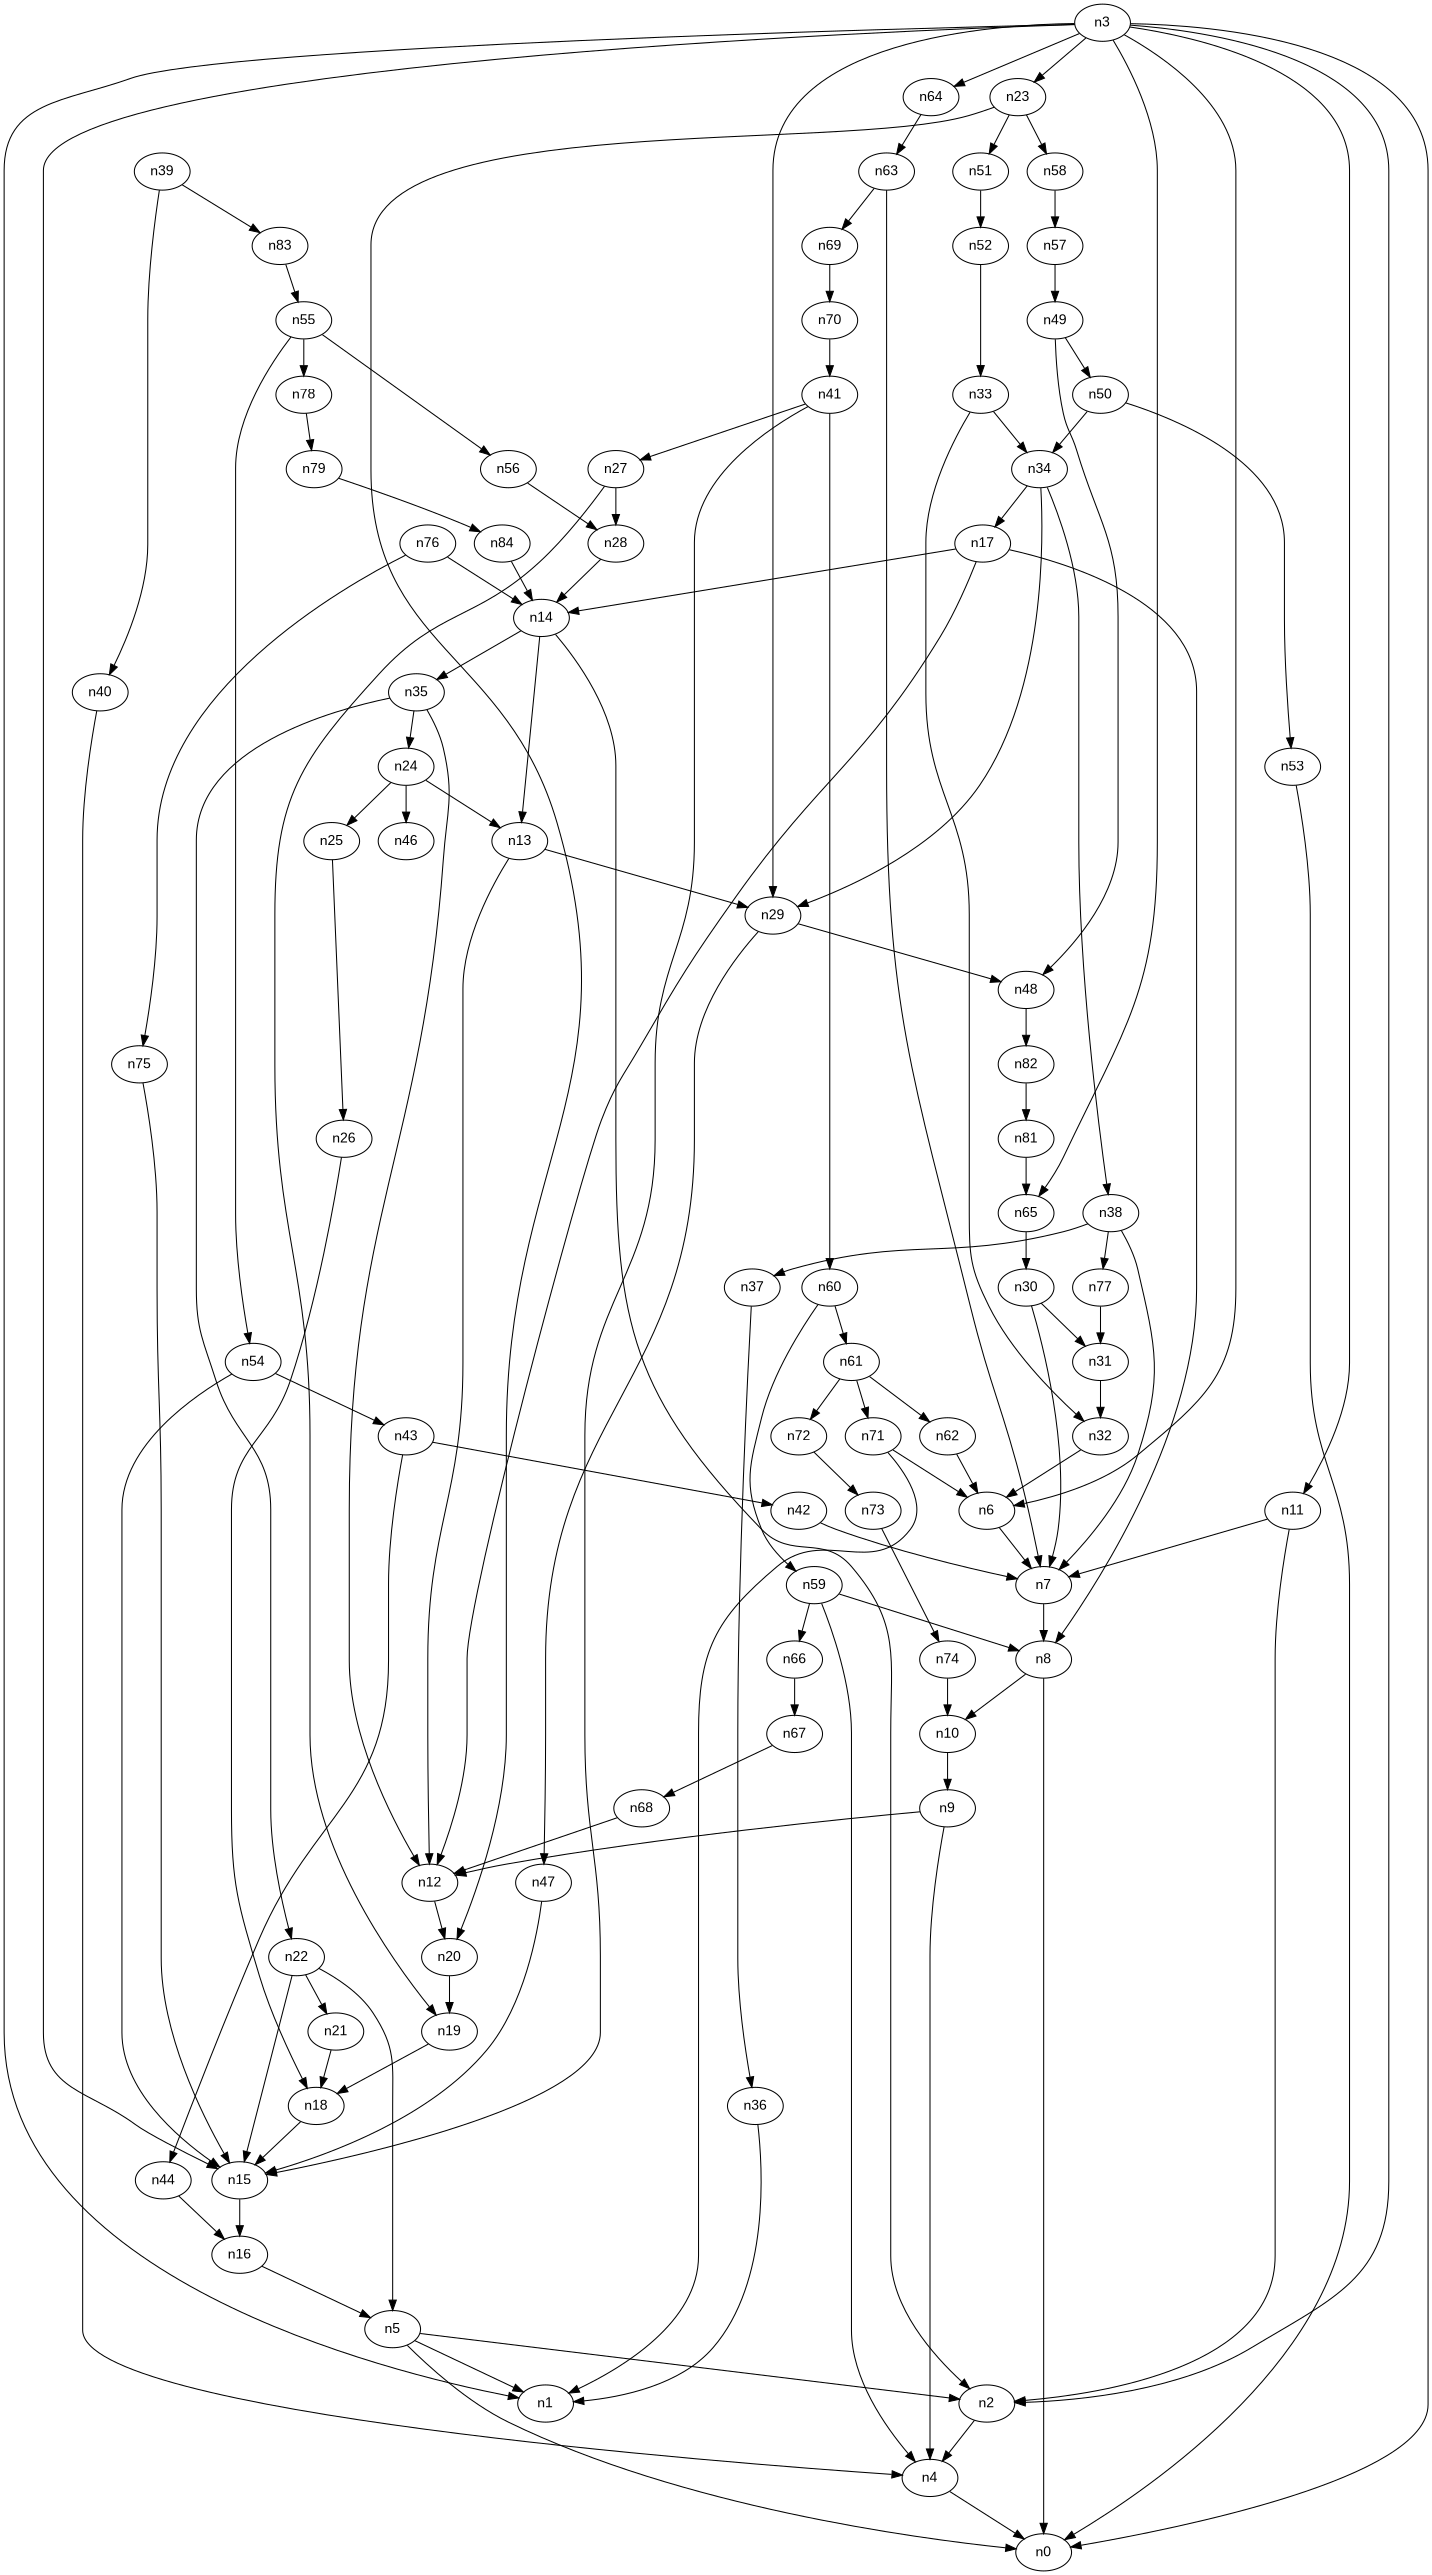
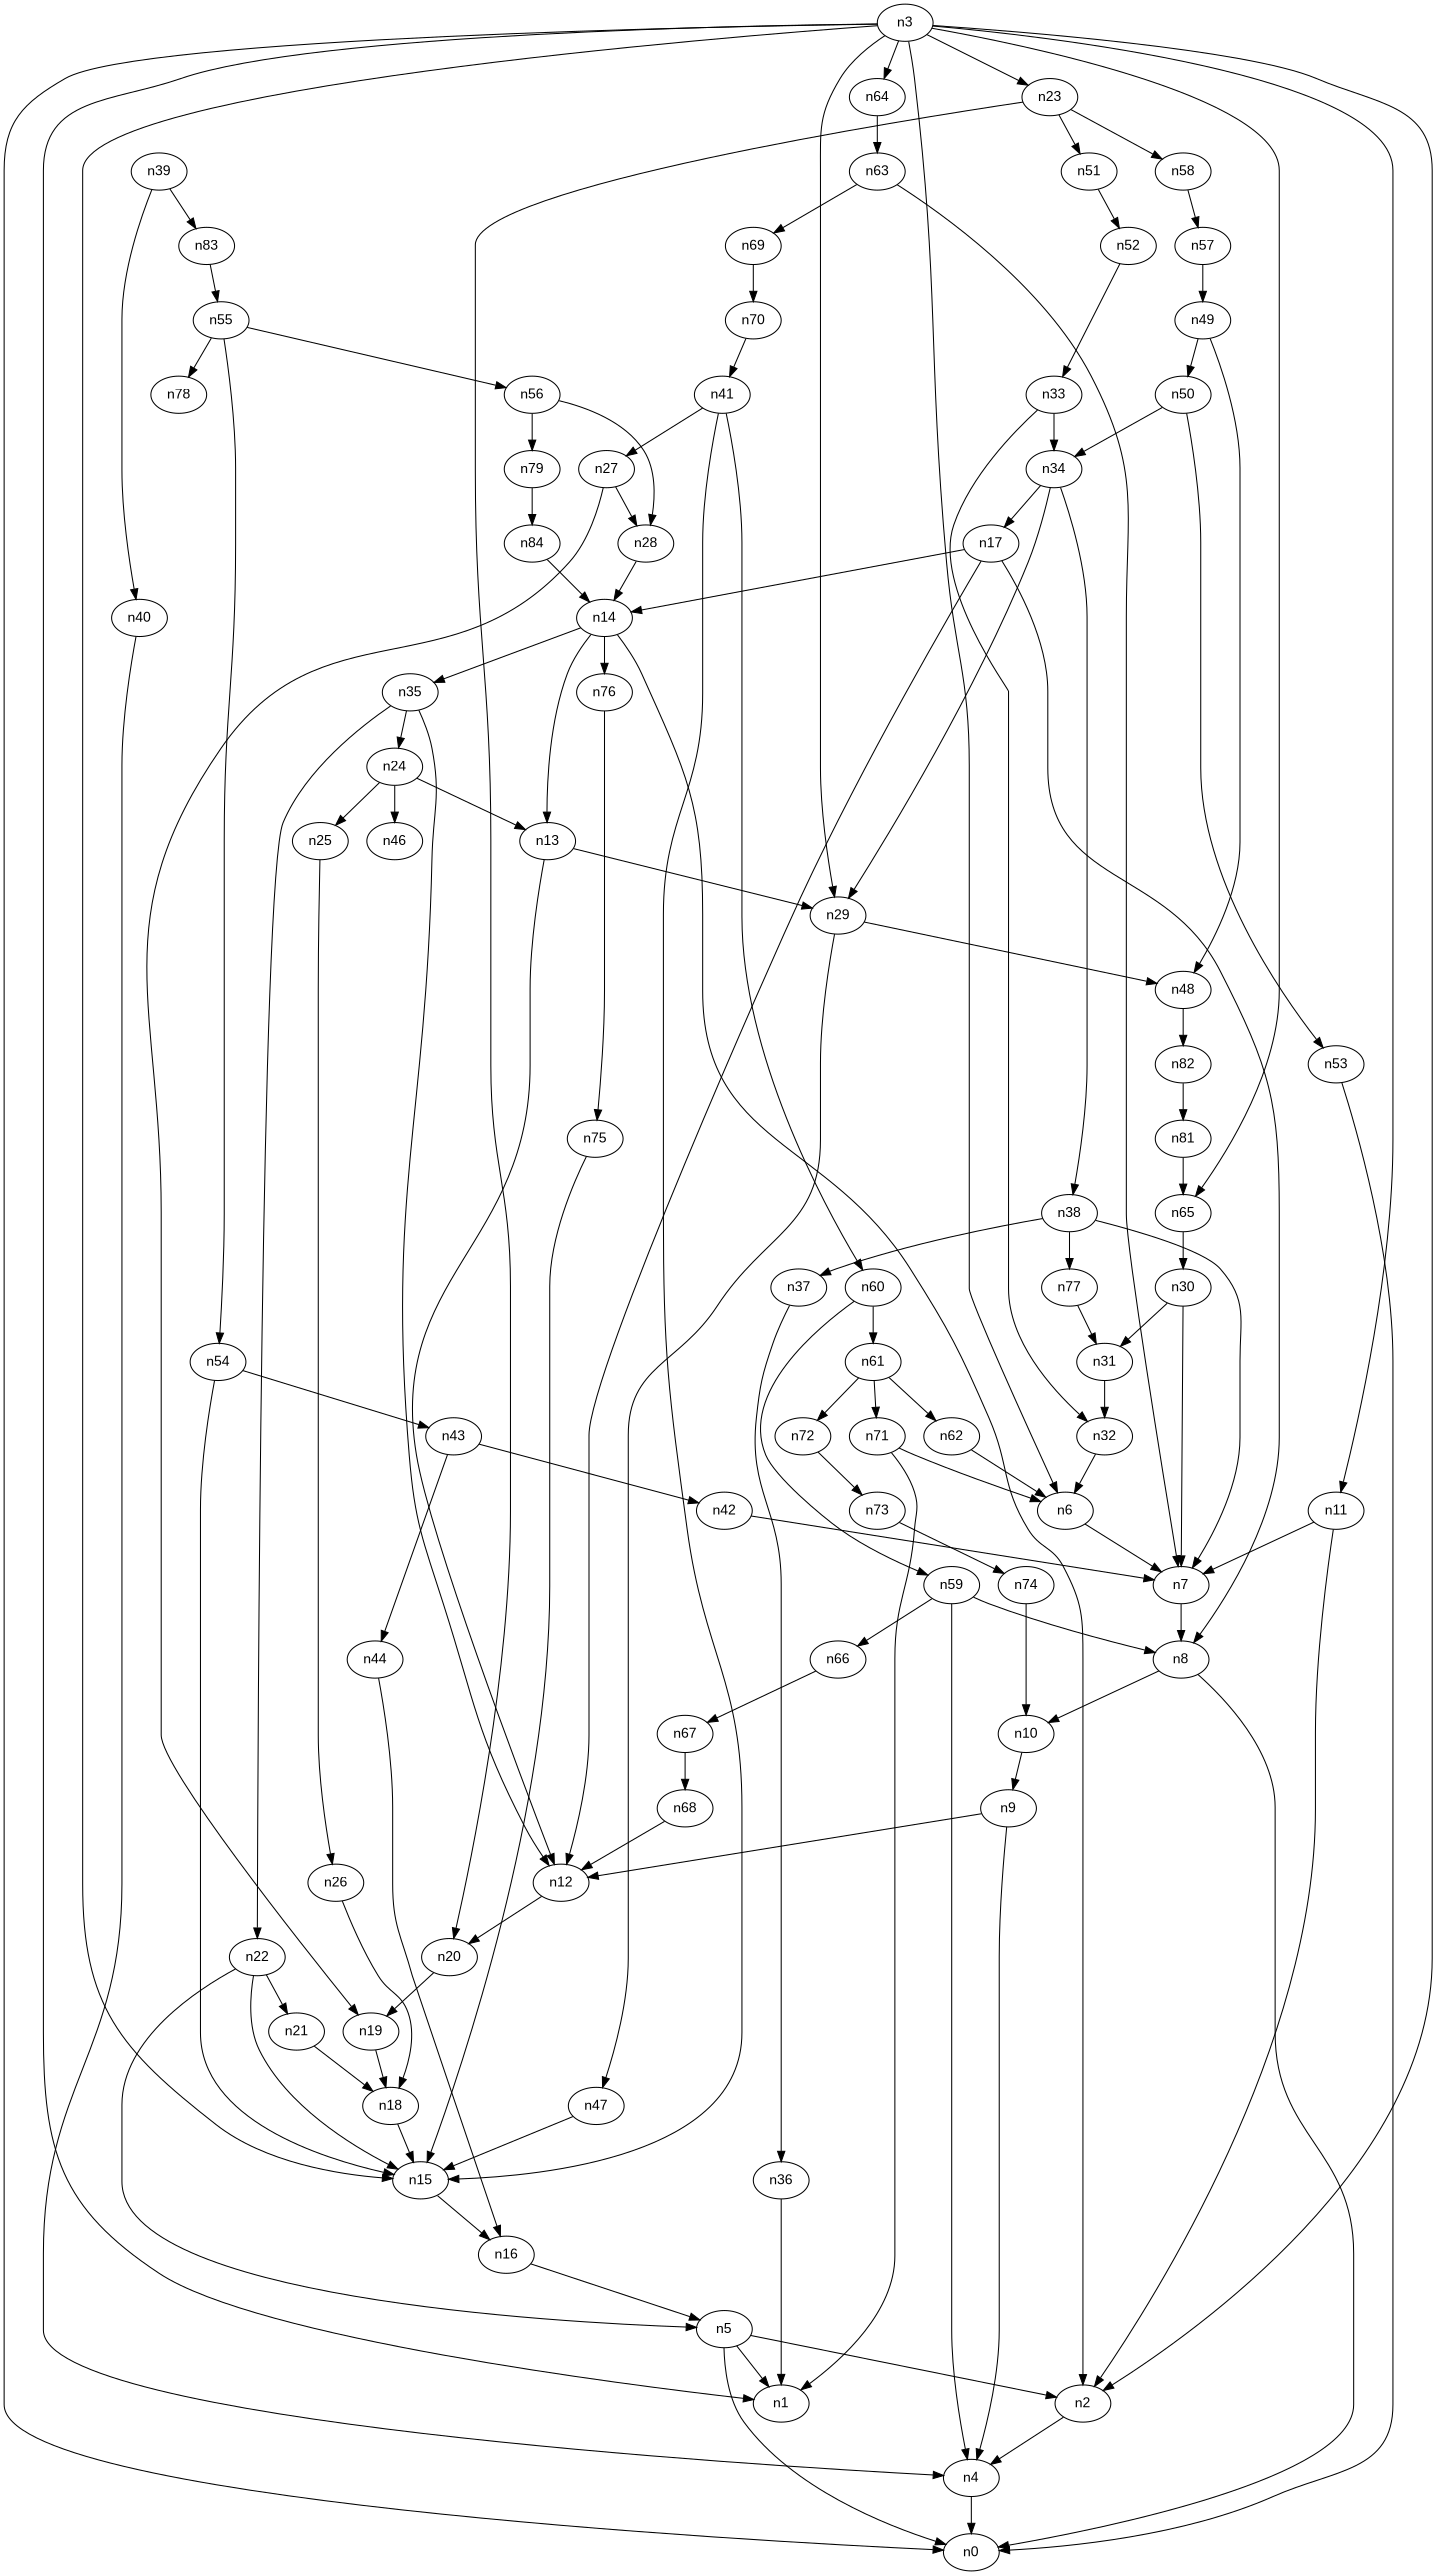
(308, 427) -> (532, 427)
(480, 578) -> (605, 650)
